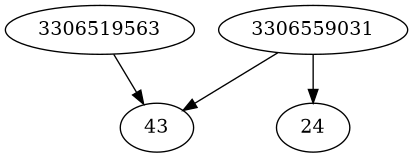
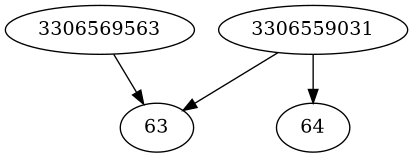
(100, 30) -> (100, 30)
(157, 128) -> (157, 128)
(313, 128) -> (313, 128)
